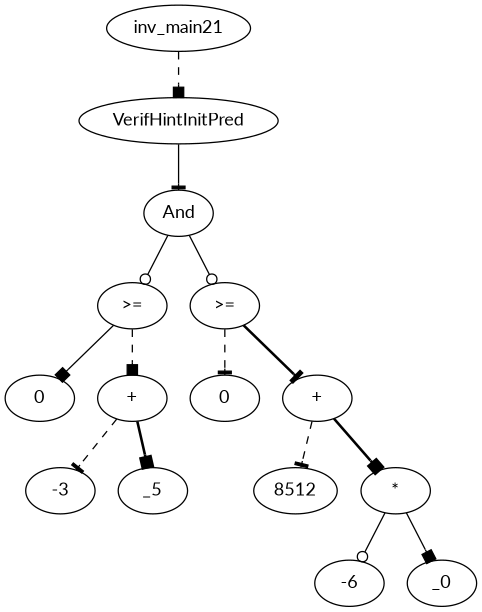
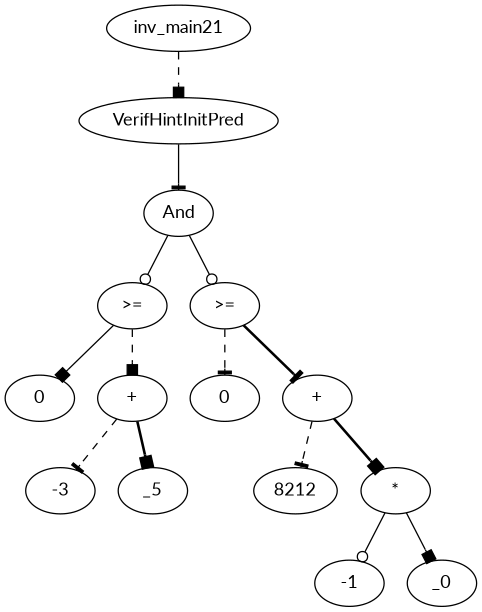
(295, 491) -> (295, 491)
(349, 583) -> (349, 583)
